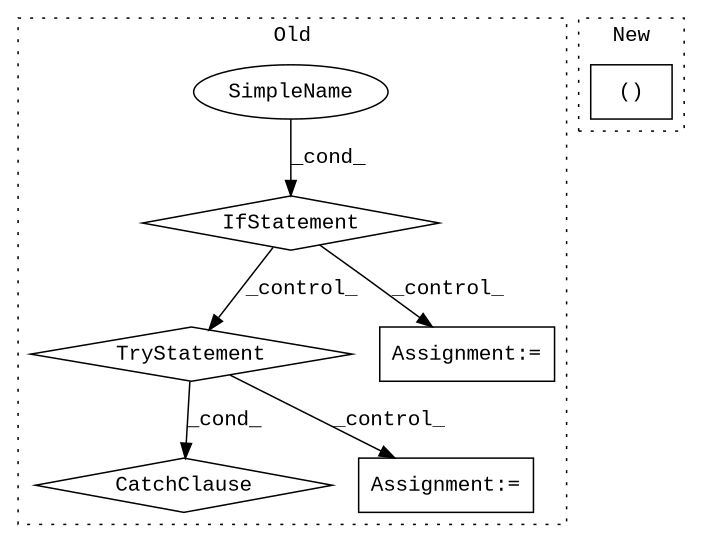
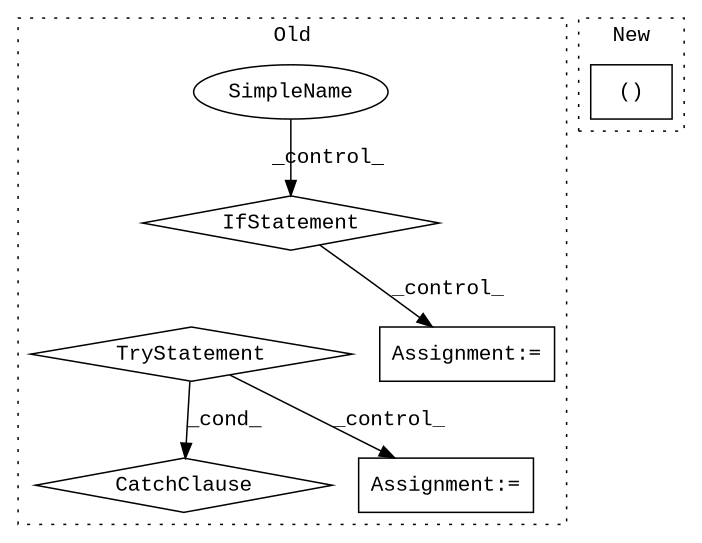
(329, 157) -> (329, 157)
(246, 283) -> none
